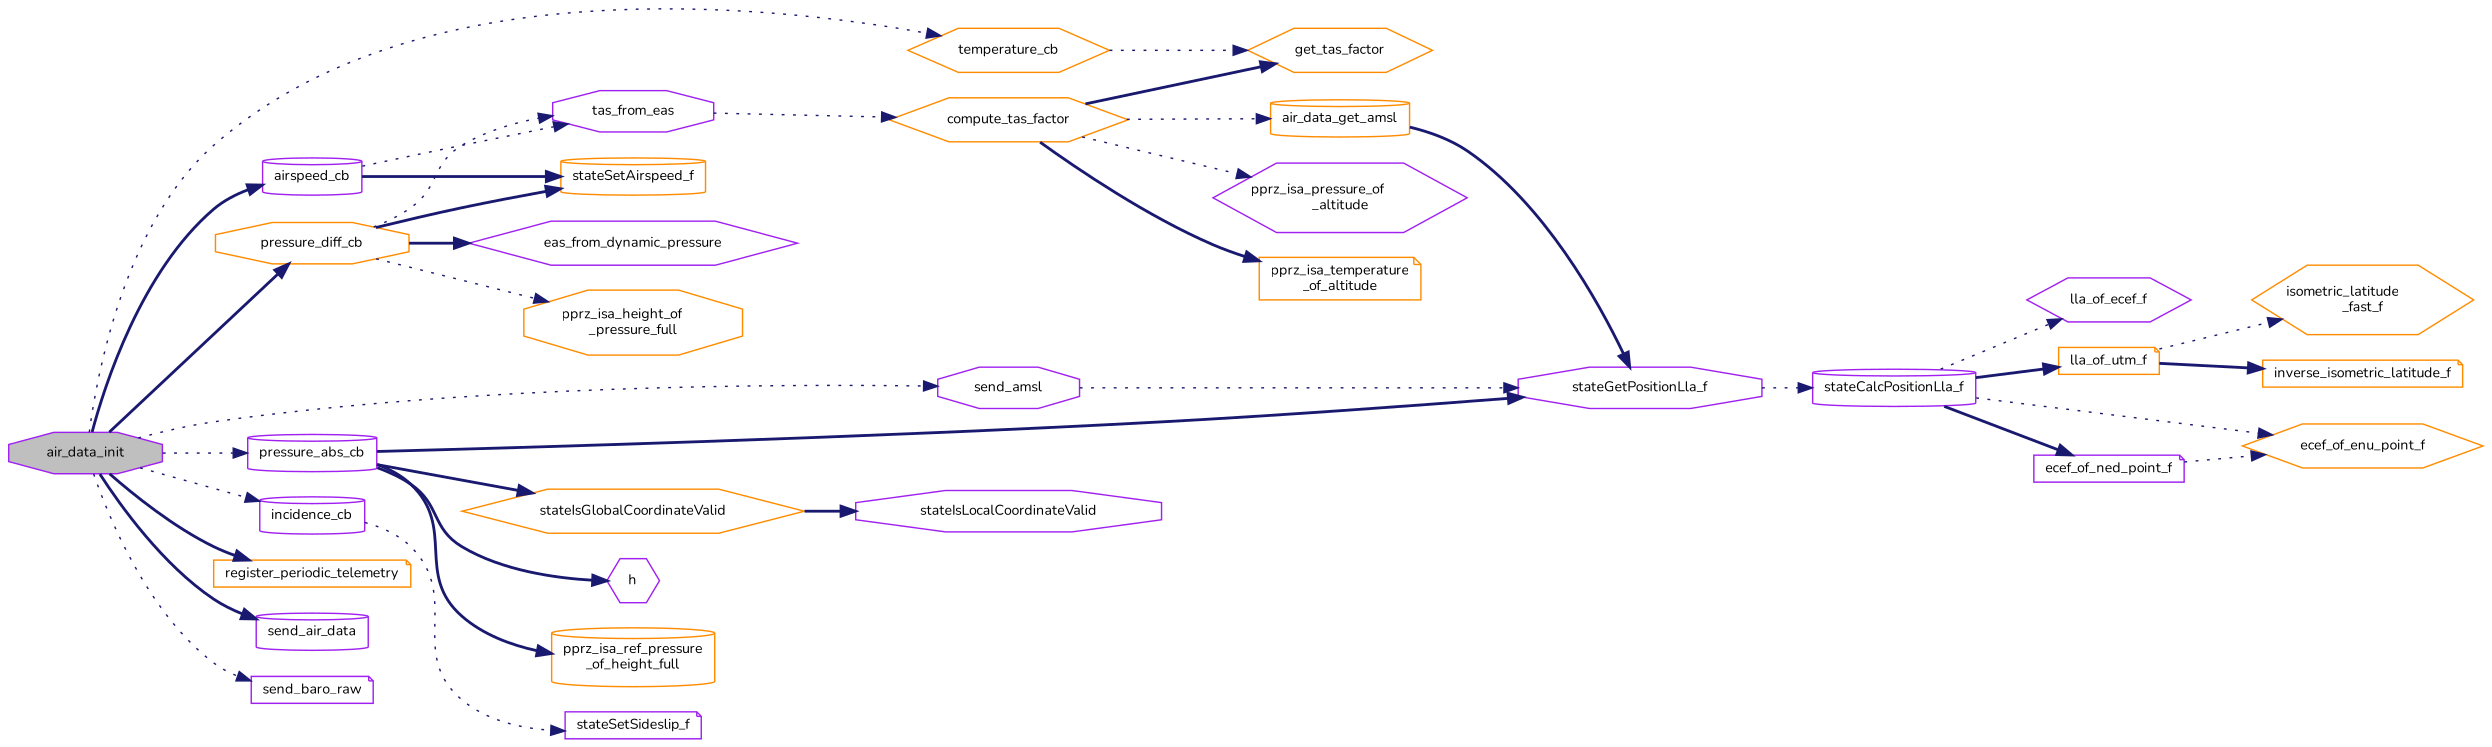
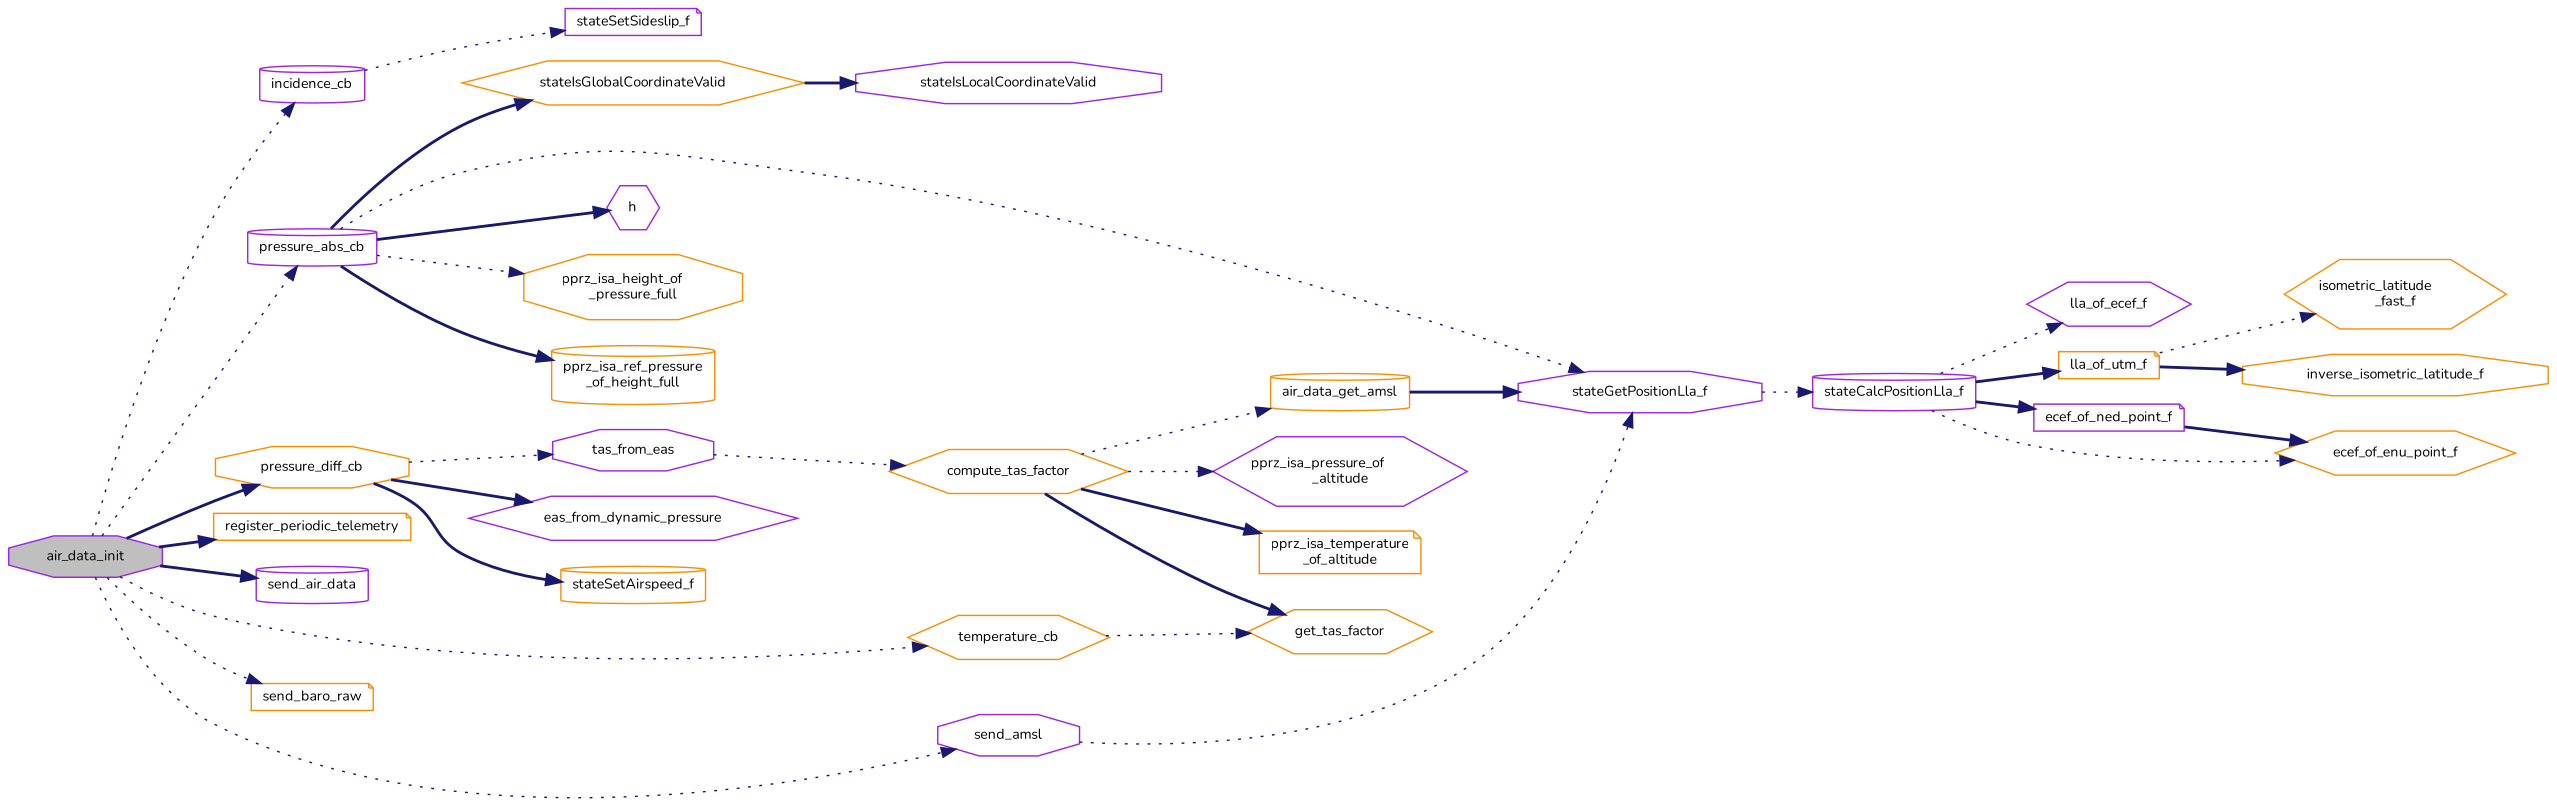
(312, 177) -> none
(455, 279) -> (443, 264)
(2363, 374) -> (2395, 375)
(943, 432) -> (958, 198)
(2218, 459) -> (2238, 434)
(312, 690) -> (312, 697)
